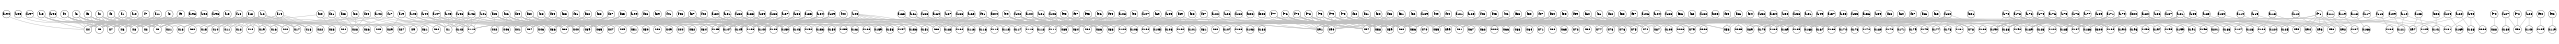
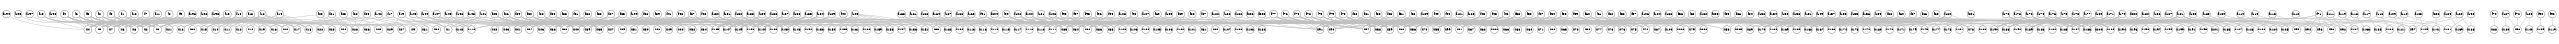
none -> (2378, 30)
(2483, 30) -> none
